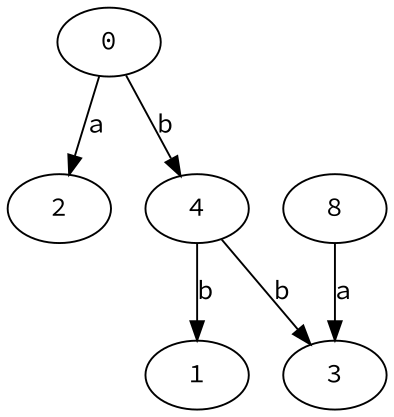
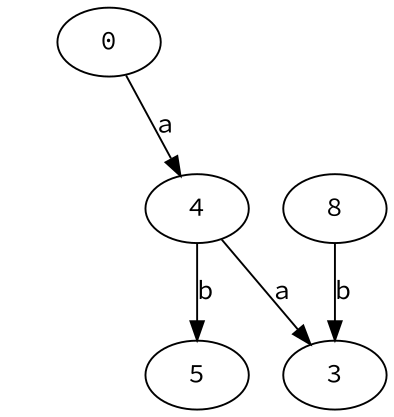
(166, 125) -> (166, 125)
(59, 209) -> none
(282, 292) -> (282, 292)
(344, 292) -> (344, 292)
(197, 375) -> (197, 375)
